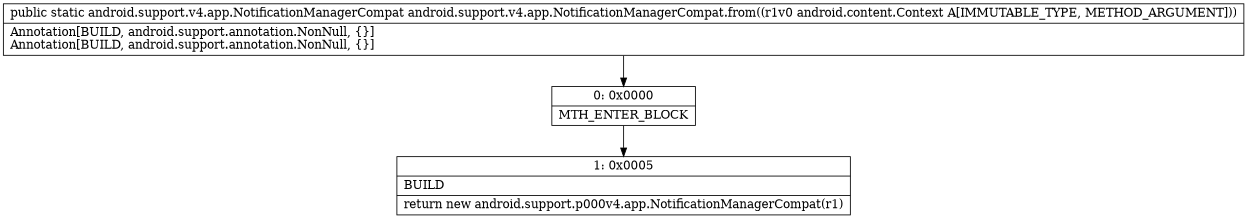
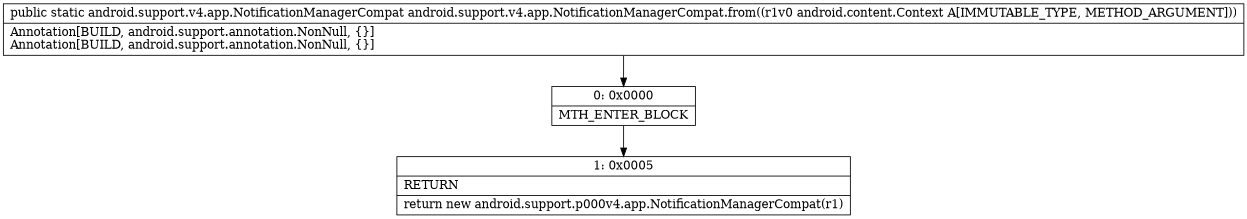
(424, 185) -> (431, 185)
